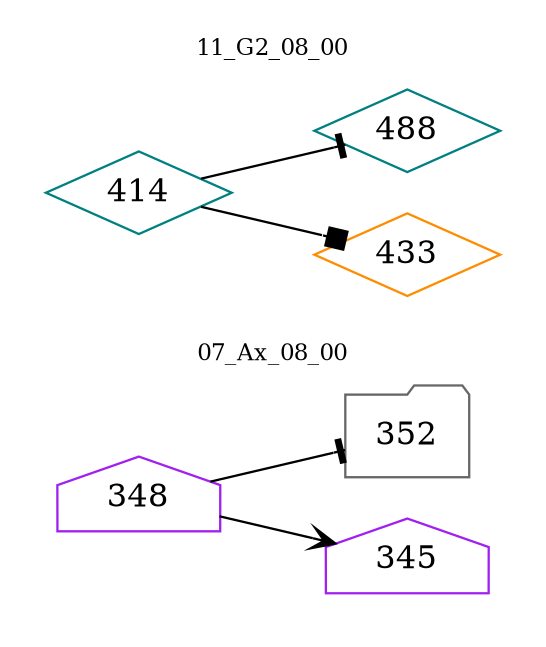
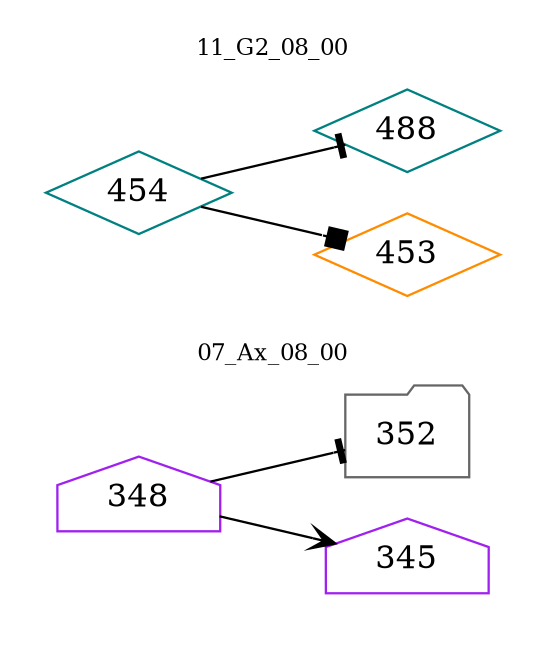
(139, 193) -> (139, 193)
(407, 255) -> (407, 255)
